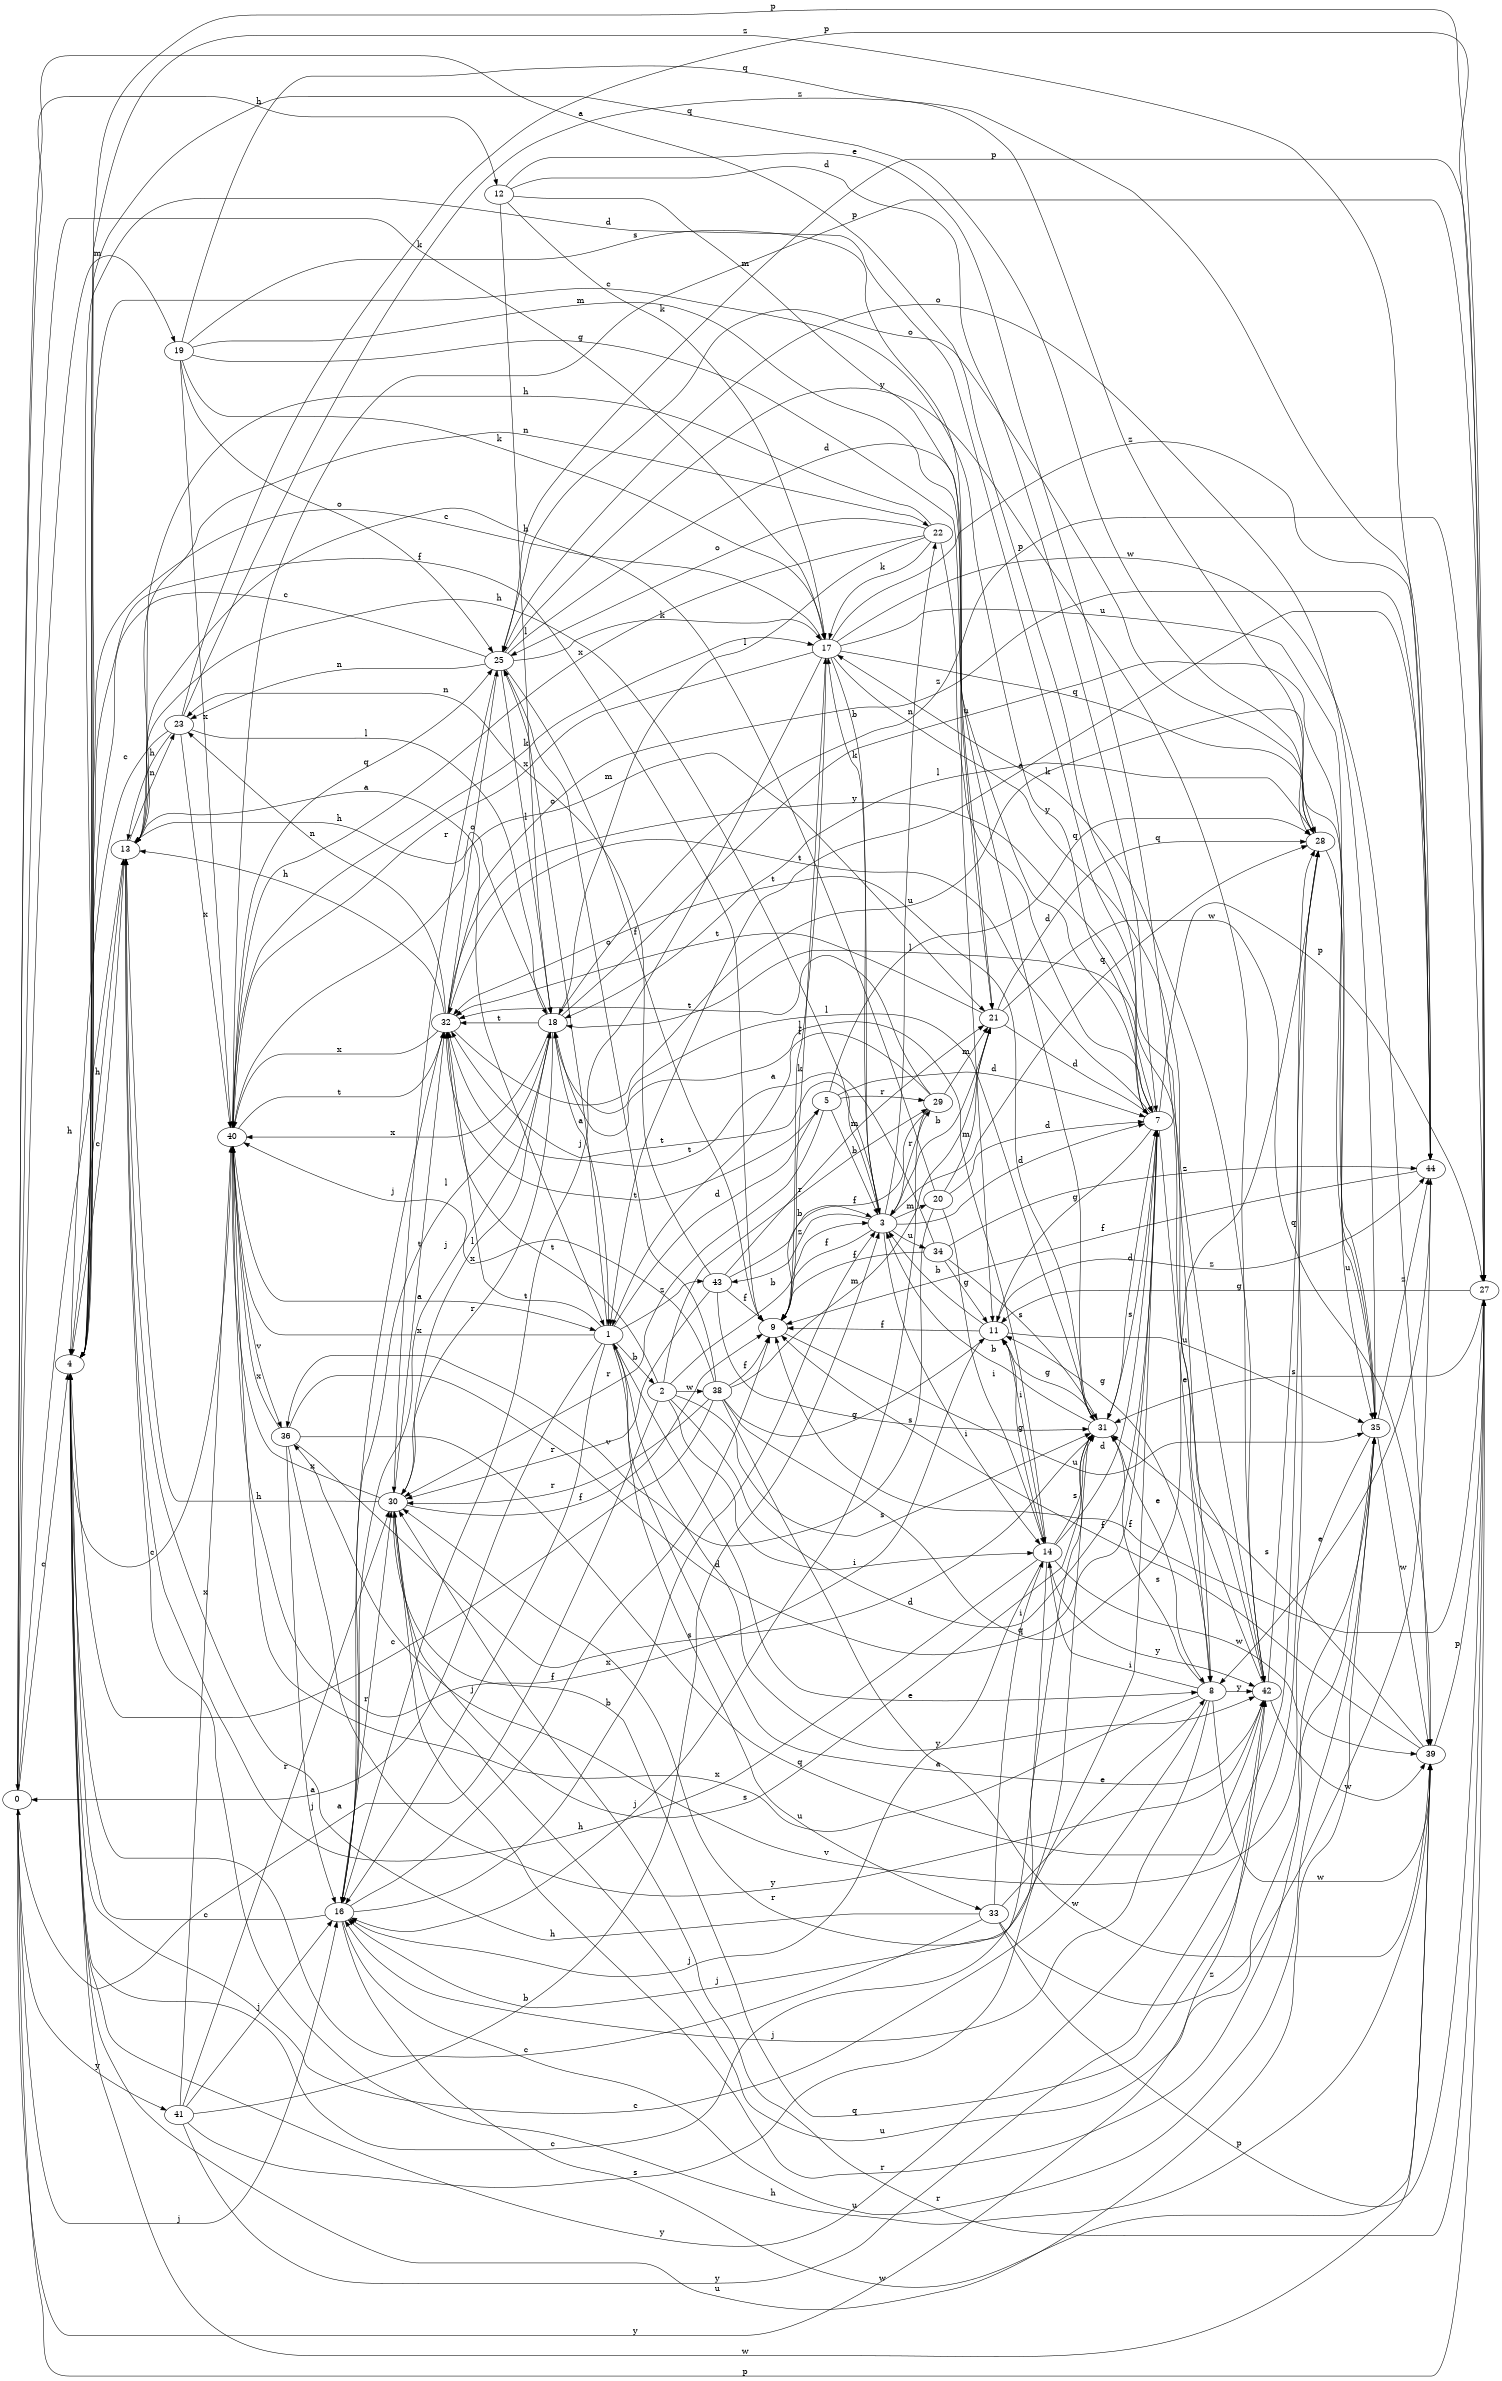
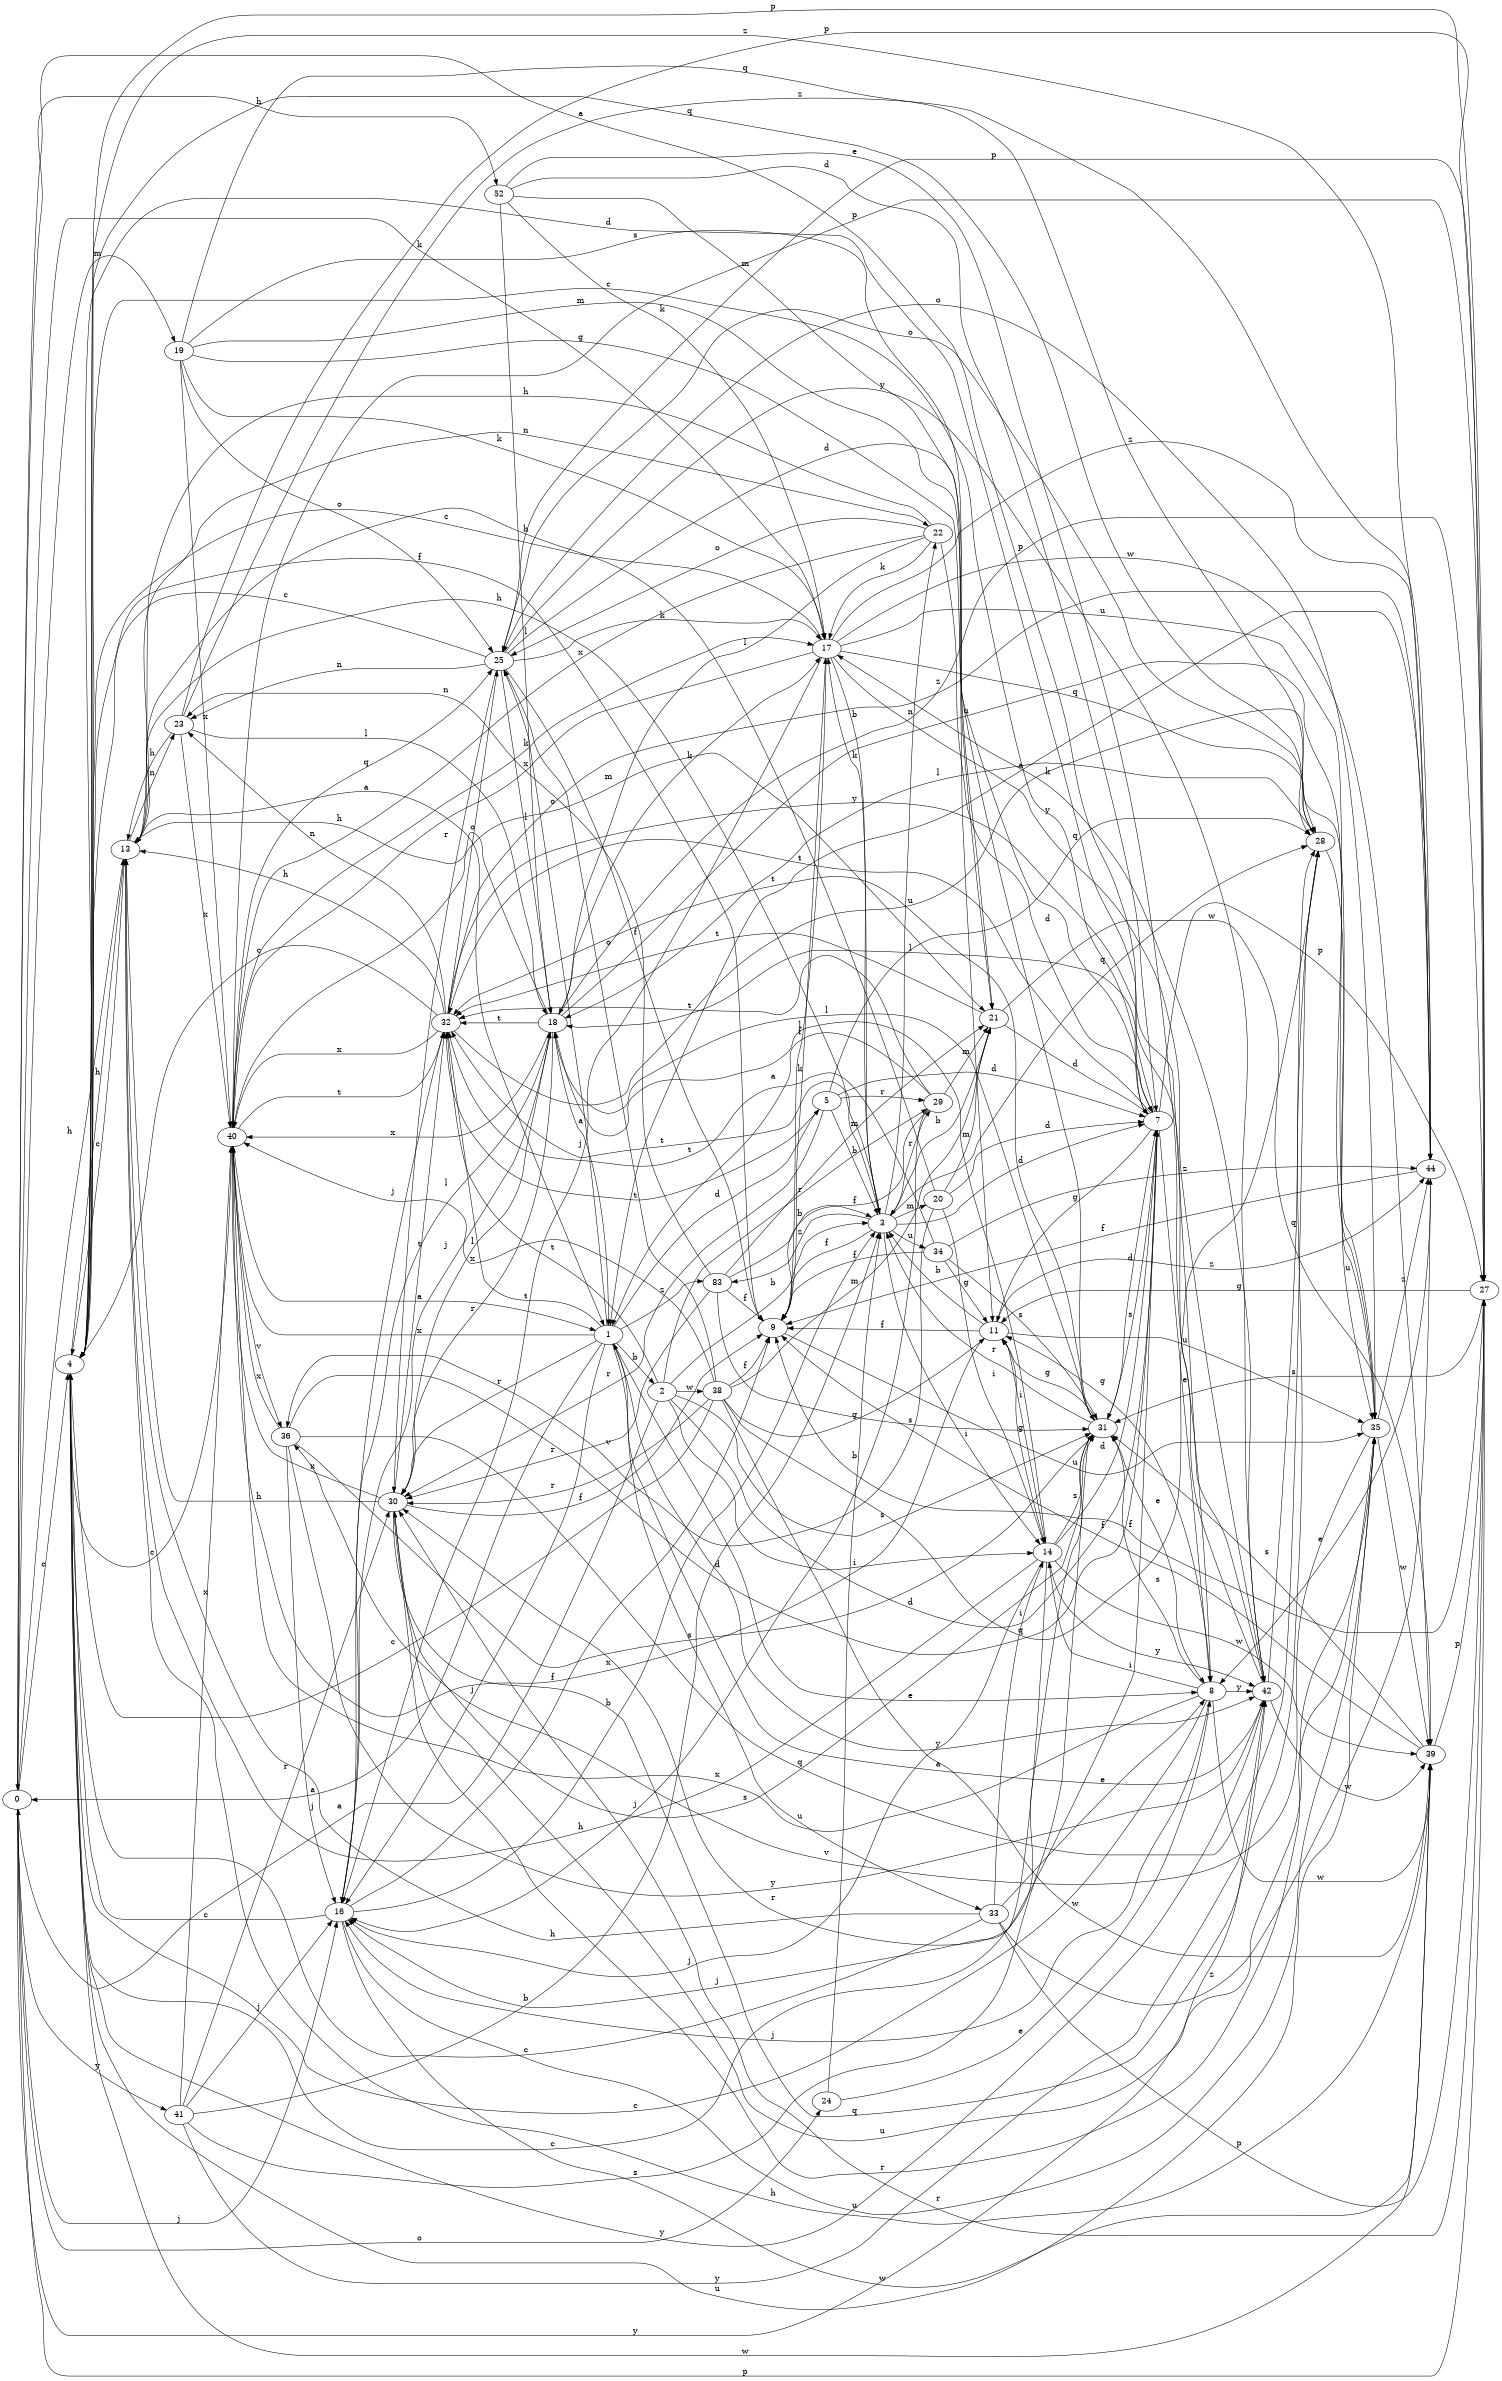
(499, 195) -> (499, 195)
none -> (648, 809)
(1120, 854) -> none
(87, 1031) -> (176, 1046)
(717, 1283) -> (717, 1283)
(994, 1350) -> (994, 1350)
(366, 1720) -> (490, 1398)
none -> (827, 2102)
